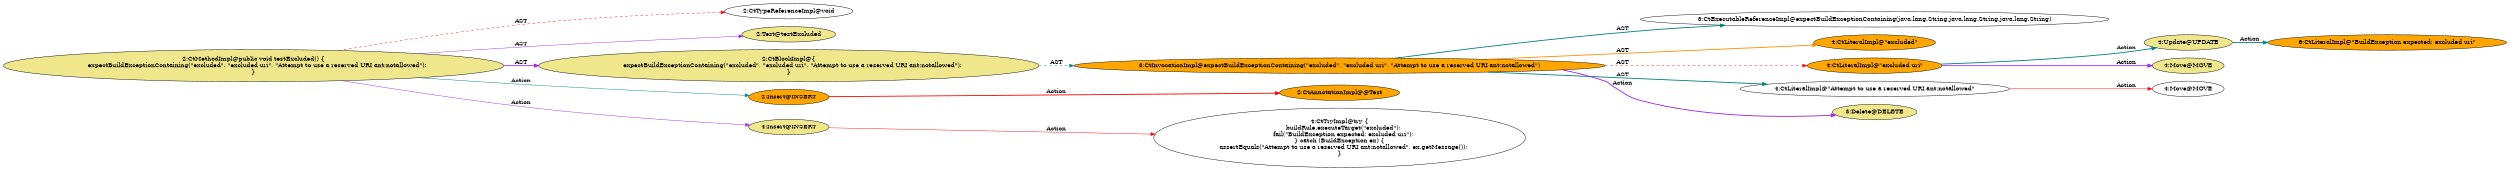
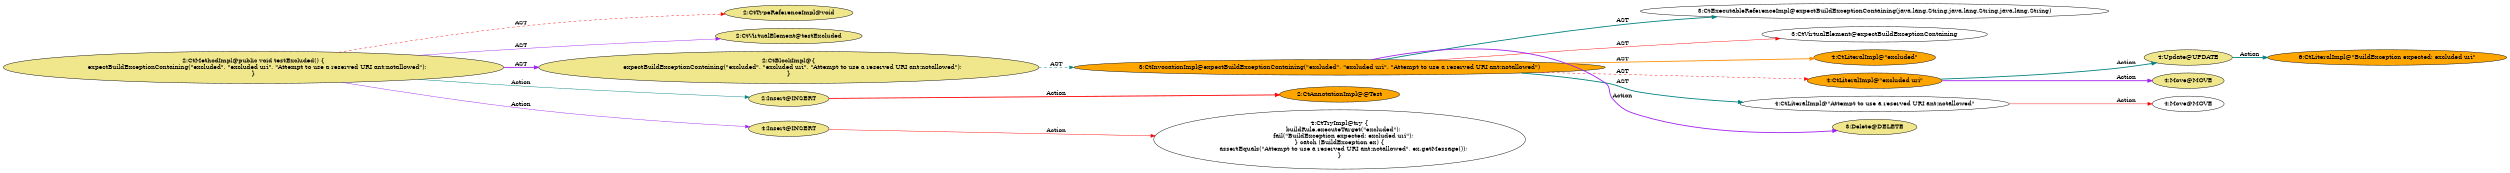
(789, 11) -> (789, 13)
(789, 34) -> (789, 36)
none -> (1875, 34)
(789, 97) -> (789, 99)
